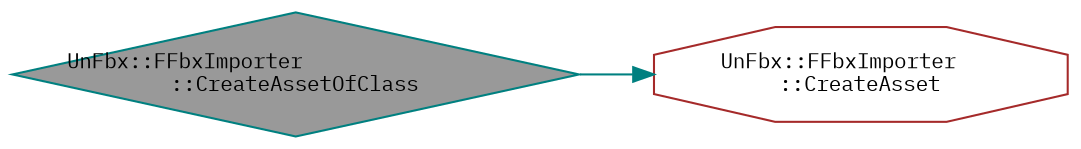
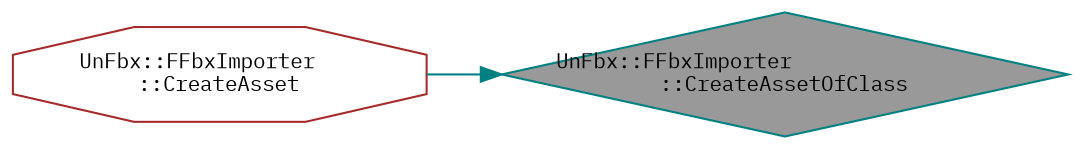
(606, 74) -> (454, 74)
